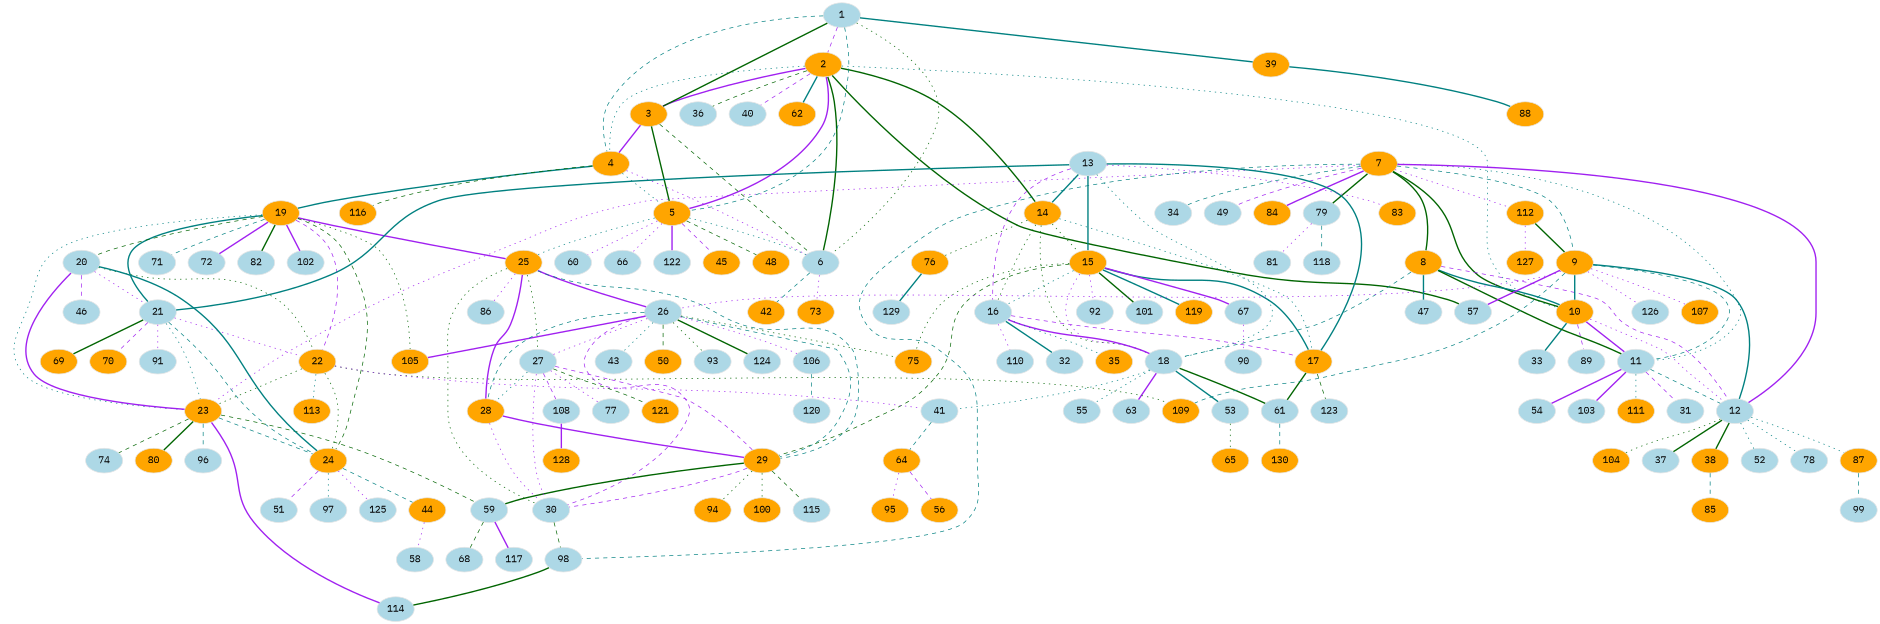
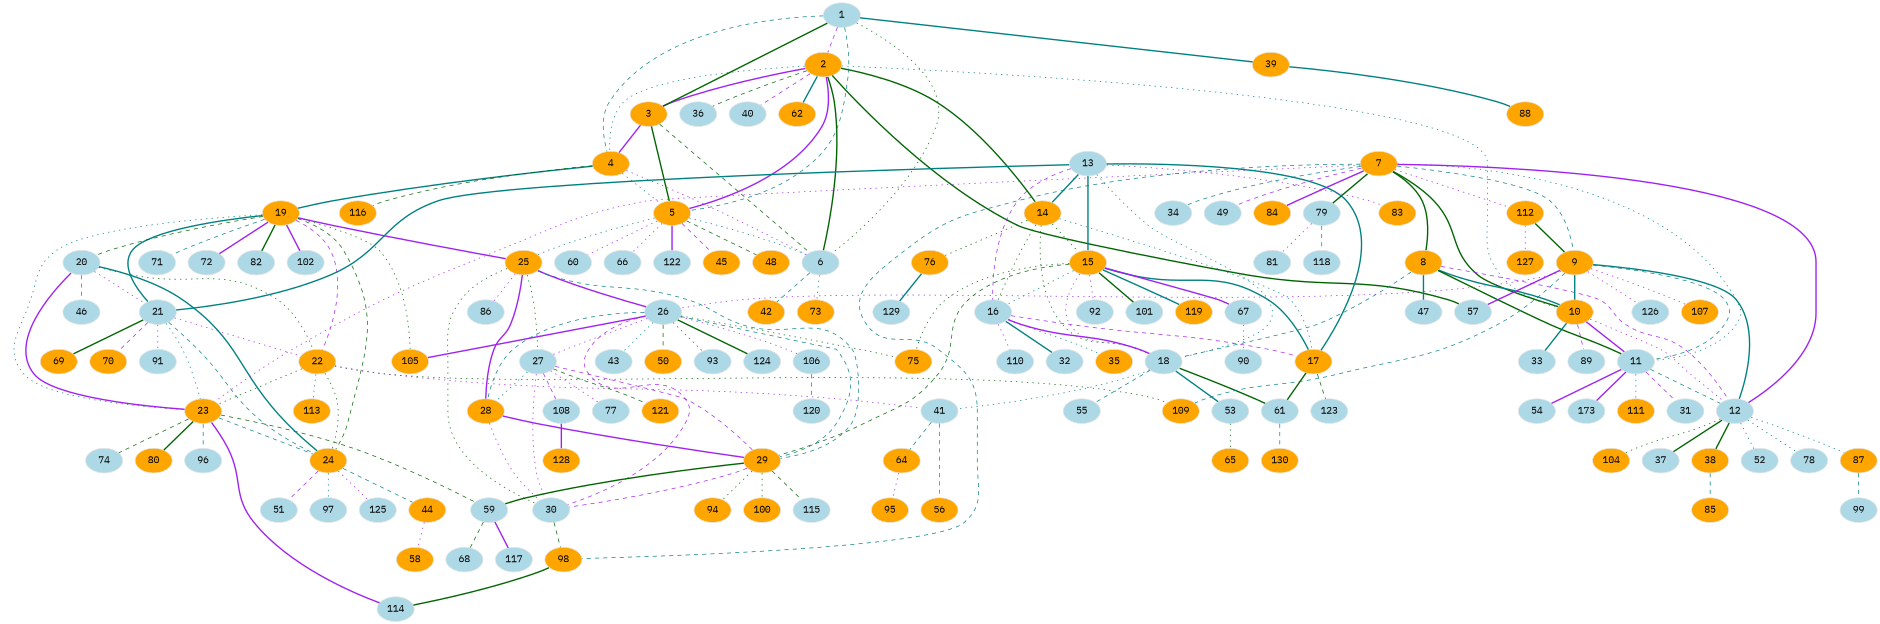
(818, 287) -> (818, 287)
(1123, 386) -> (1123, 386)
(1131, 411) -> none
(1586, 411) -> (1586, 411)
(921, 485) -> (939, 461)
(415, 560) -> (415, 560)
(563, 560) -> (563, 560)
